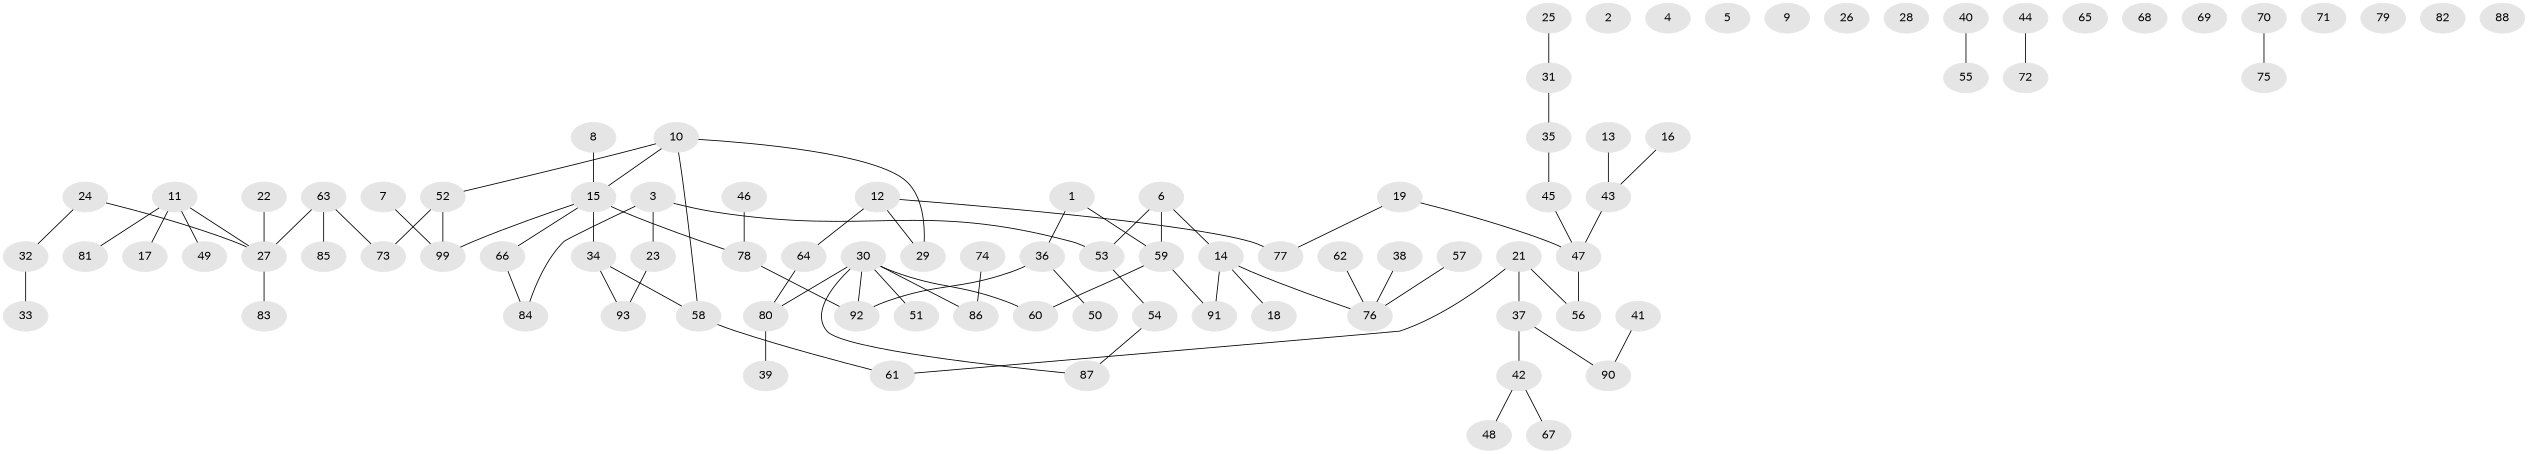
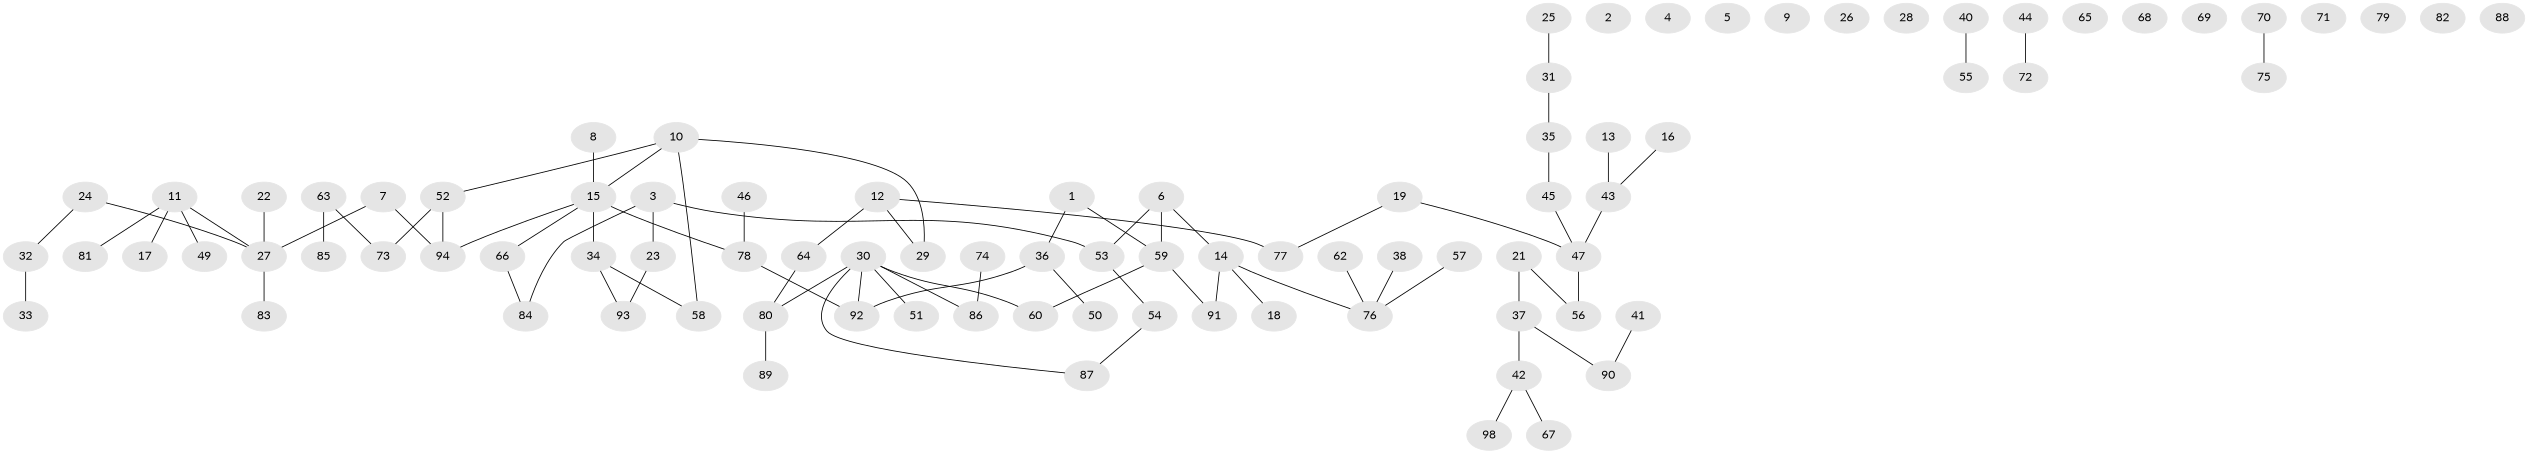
(294, 227) -> (330, 224)
(443, 257) -> (443, 257)
(766, 376) -> (766, 376)
(892, 376) -> none
(1489, 435) -> (1489, 435)
